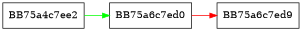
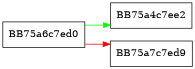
(93, 16) -> (94, 25)
(258, 16) -> (151, 54)
